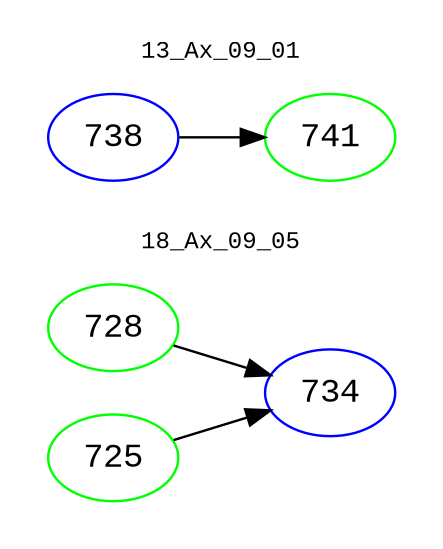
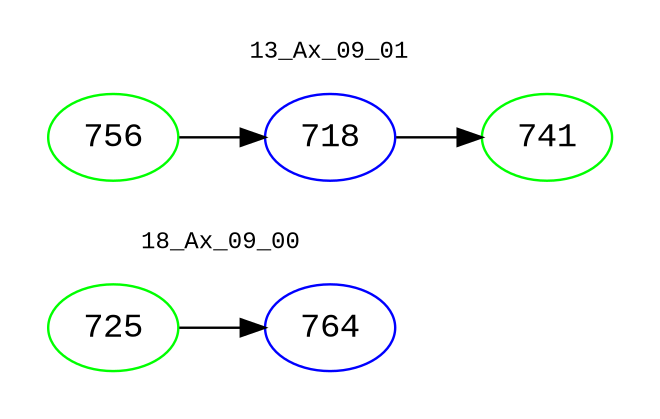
none -> (113, 137)
(113, 137) -> (330, 137)
(222, 242) -> (222, 242)
(113, 328) -> none
(330, 393) -> (330, 328)
